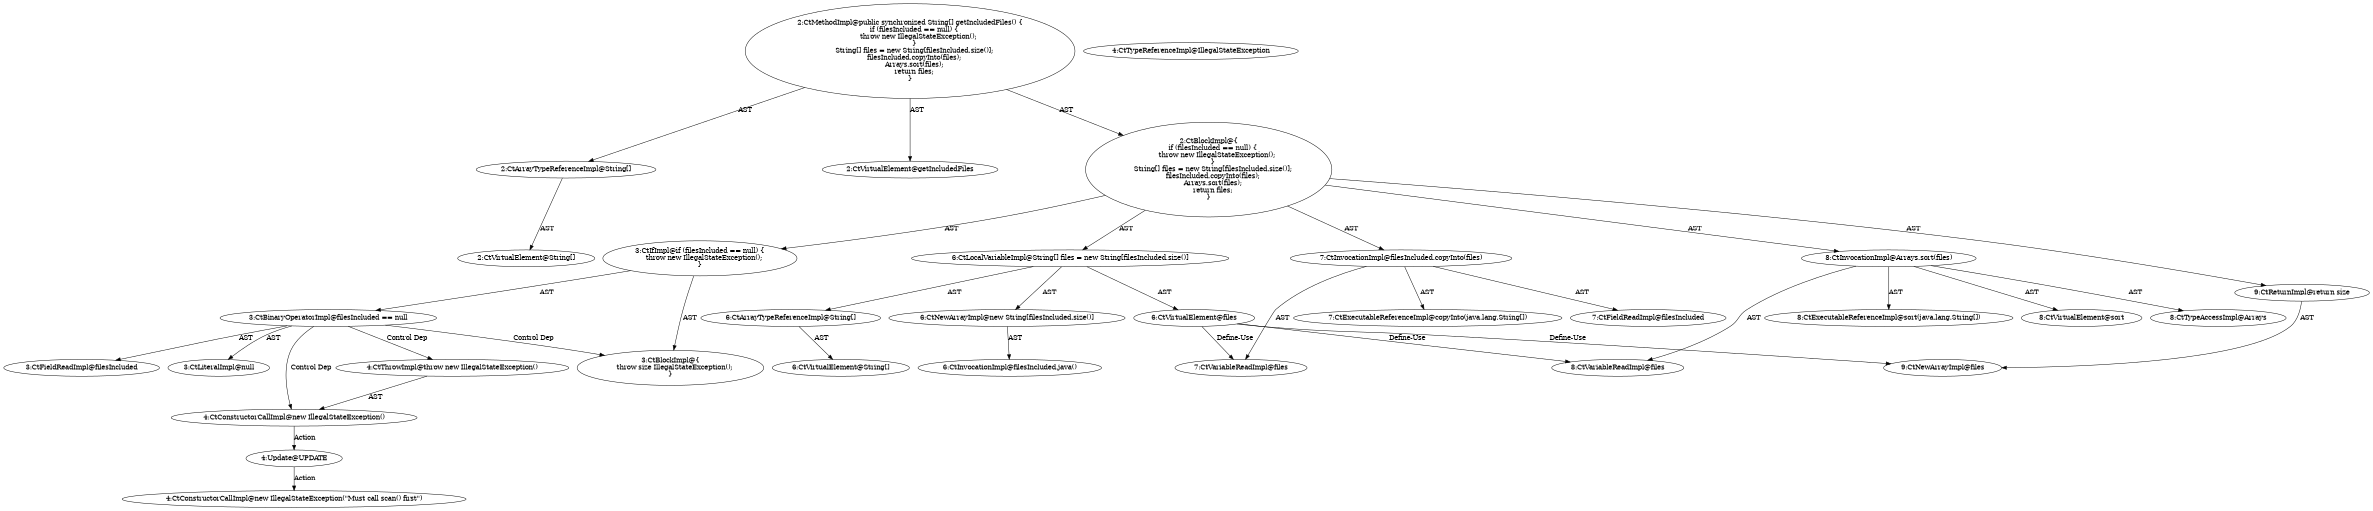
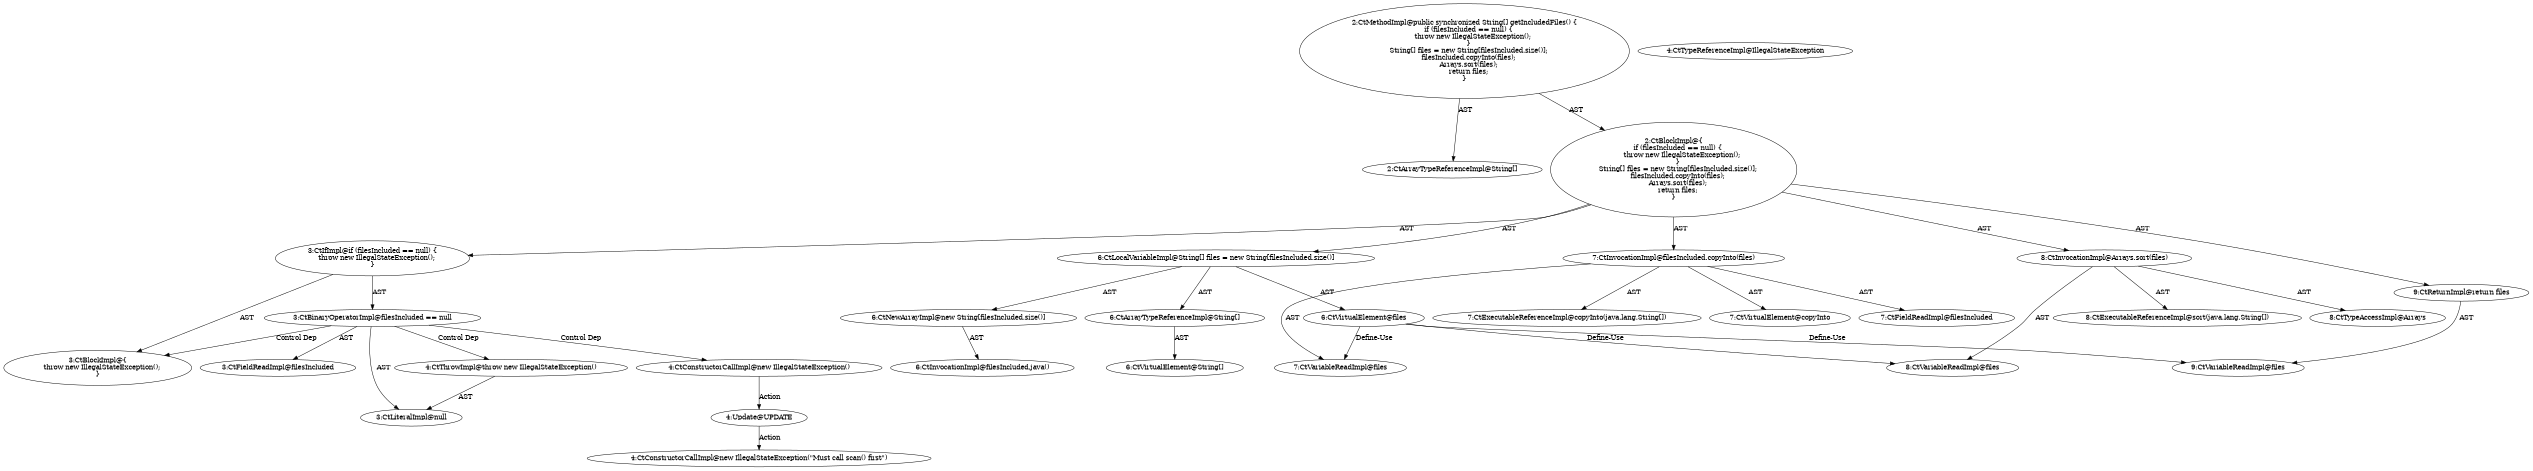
(910, 170) -> none
(526, 258) -> none
(2302, 293) -> (2461, 293)
none -> (1780, 318)
(2082, 318) -> none
(670, 368) -> (98, 368)
(1943, 368) -> (2238, 368)
(376, 392) -> (463, 392)
